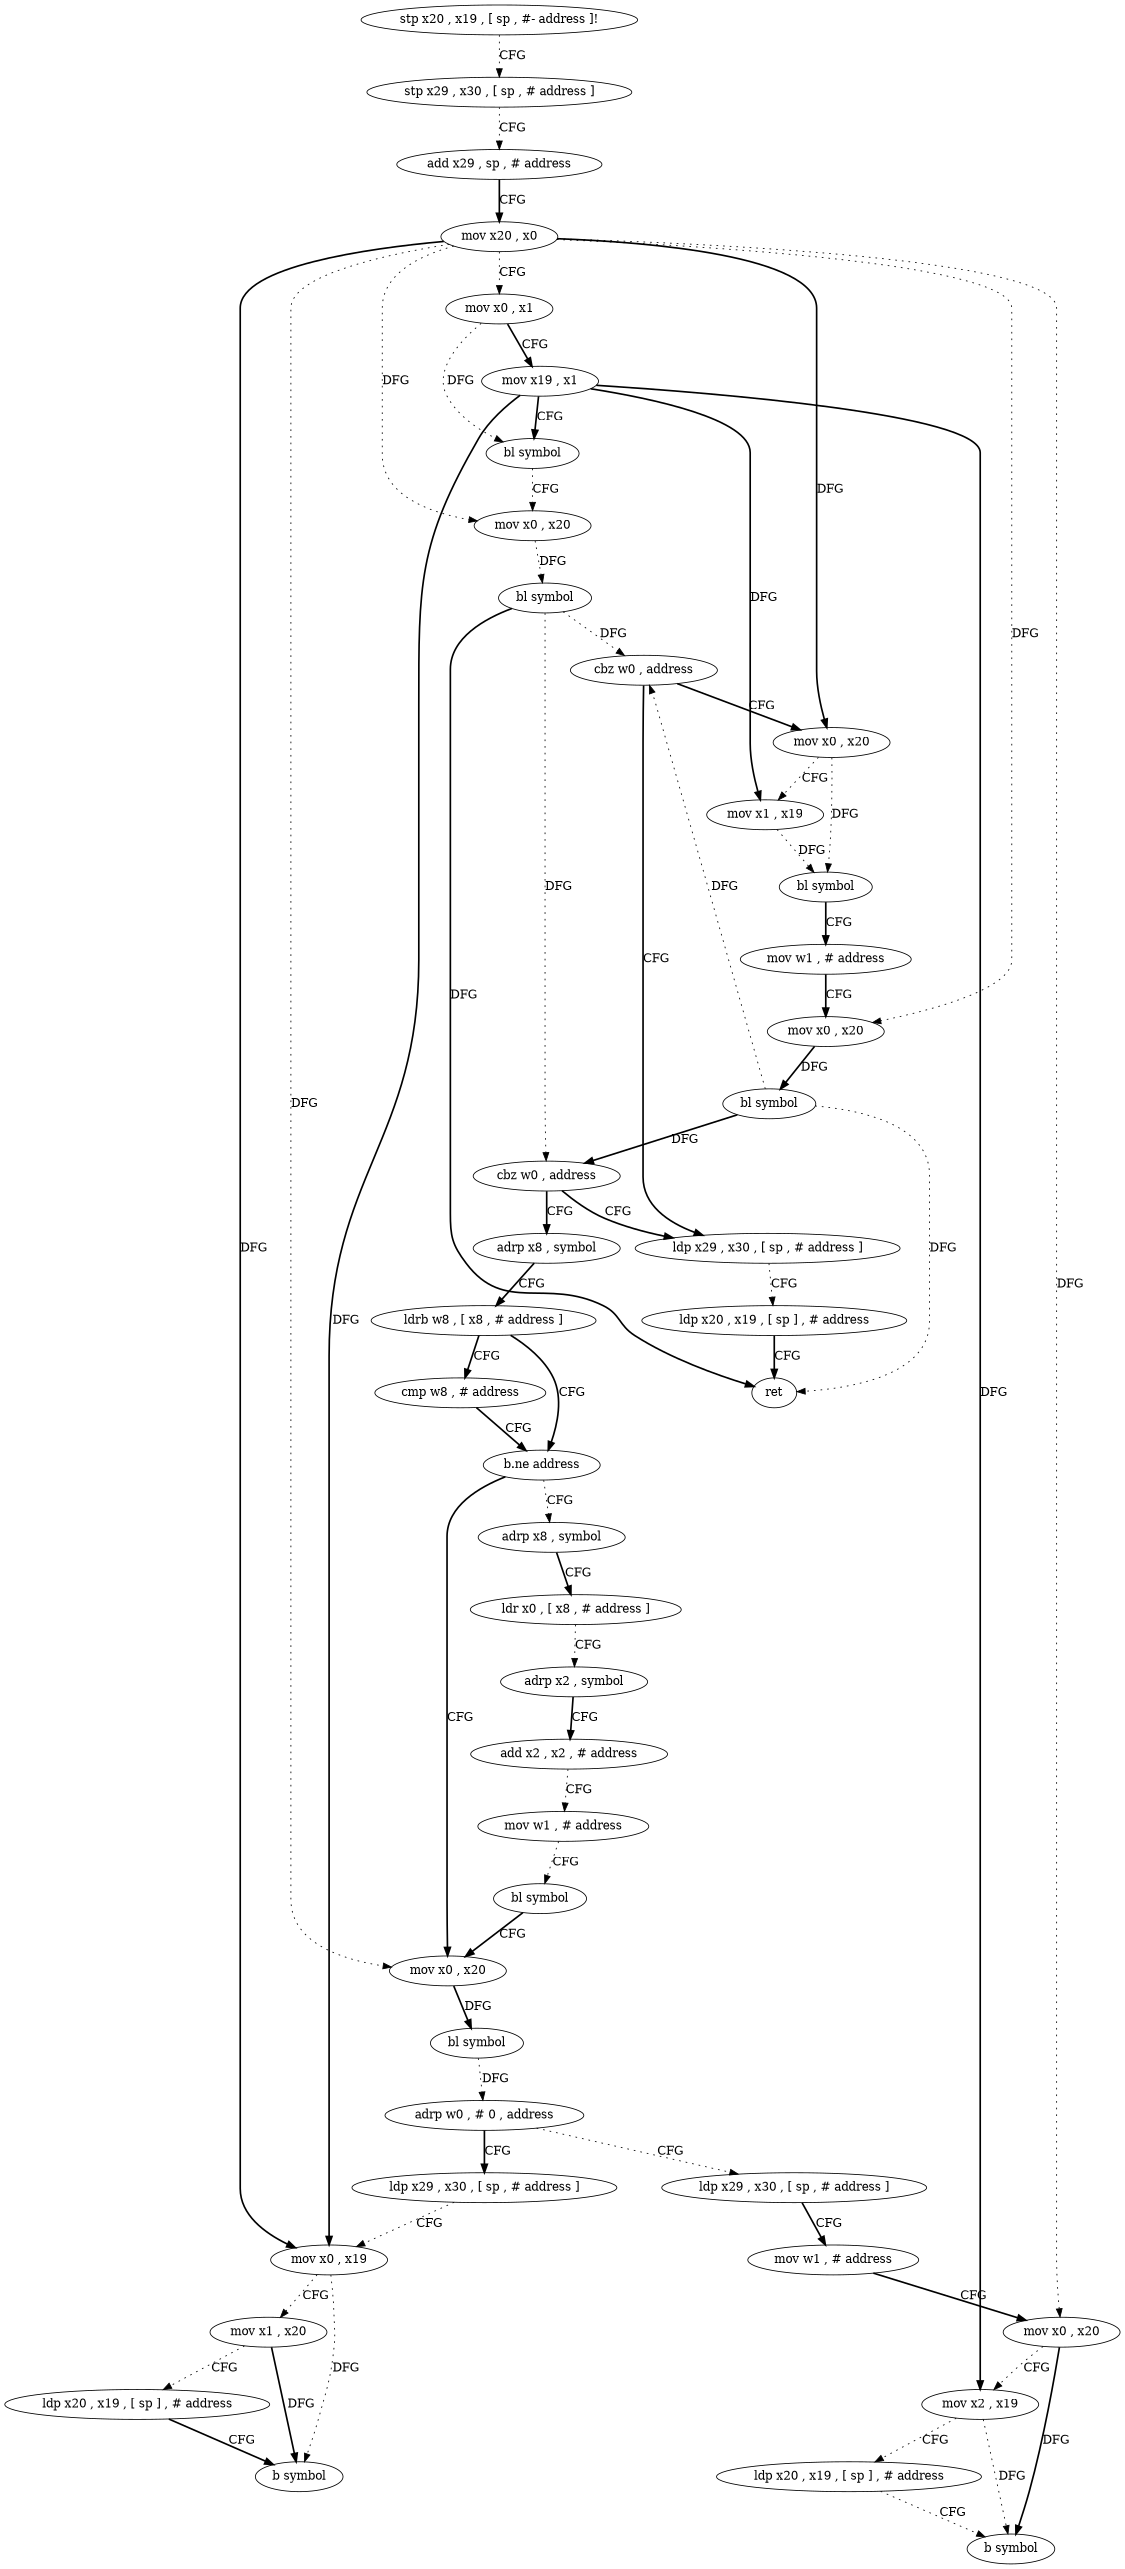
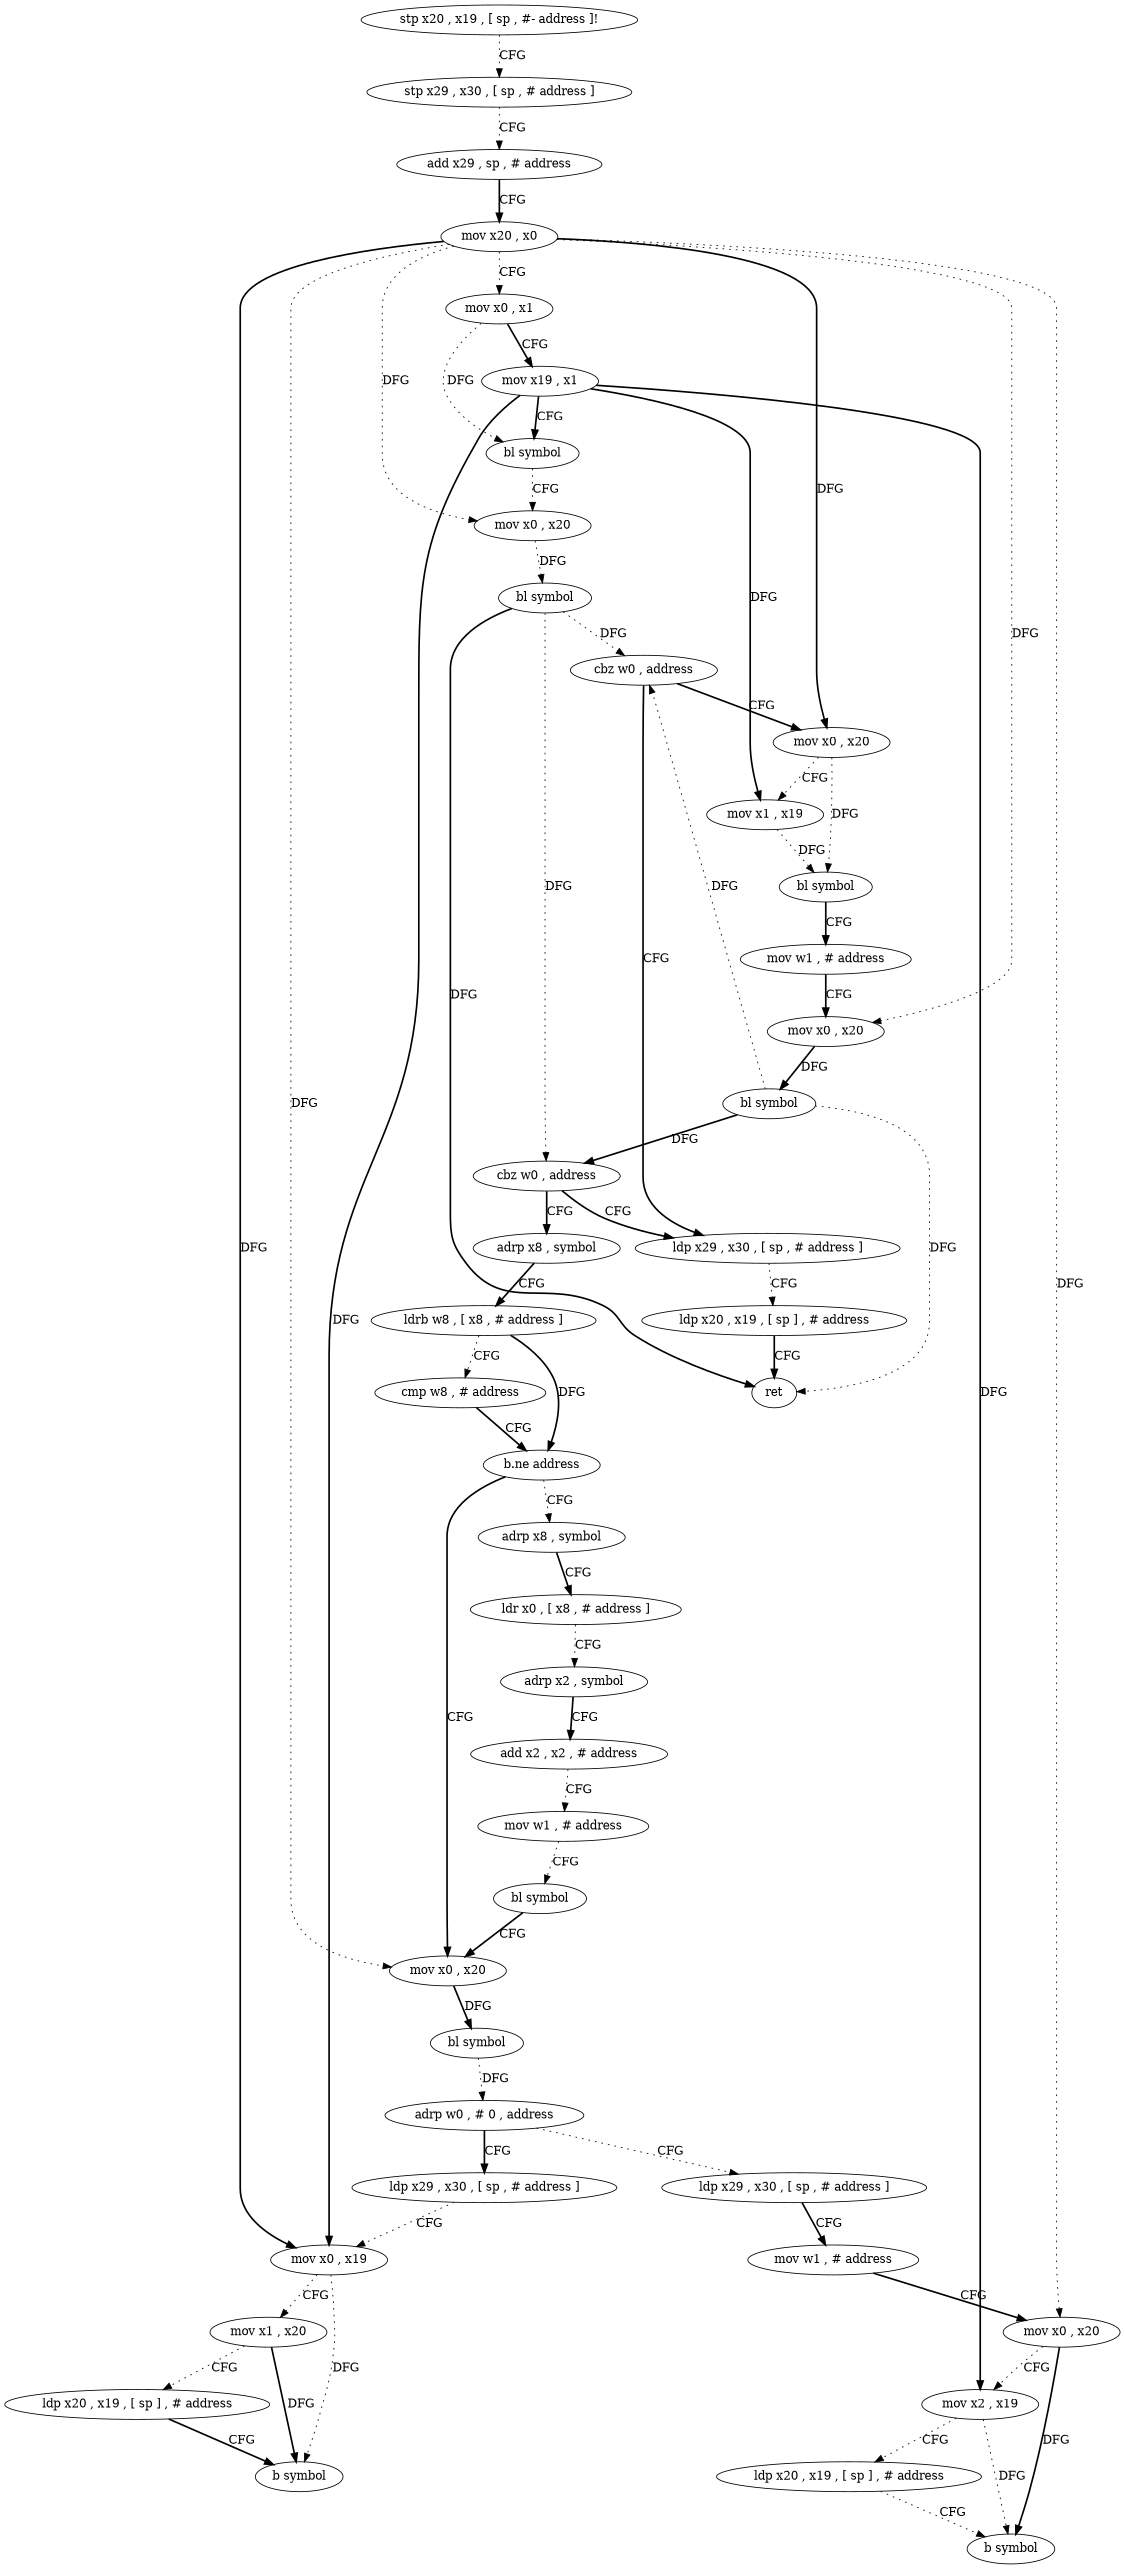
(473, 1353) -> (473, 1353)
(572, 1393) -> (572, 1393)
